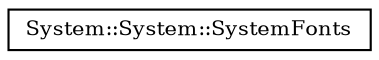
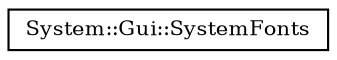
(190, 30) -> (168, 30)
